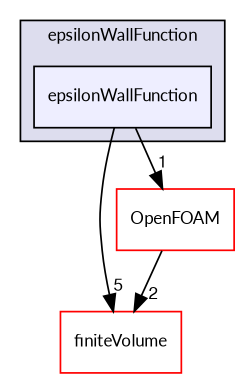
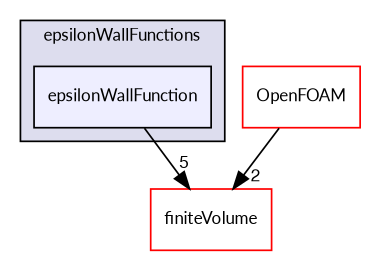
(123, 37) -> (123, 37)
(146, 152) -> none
